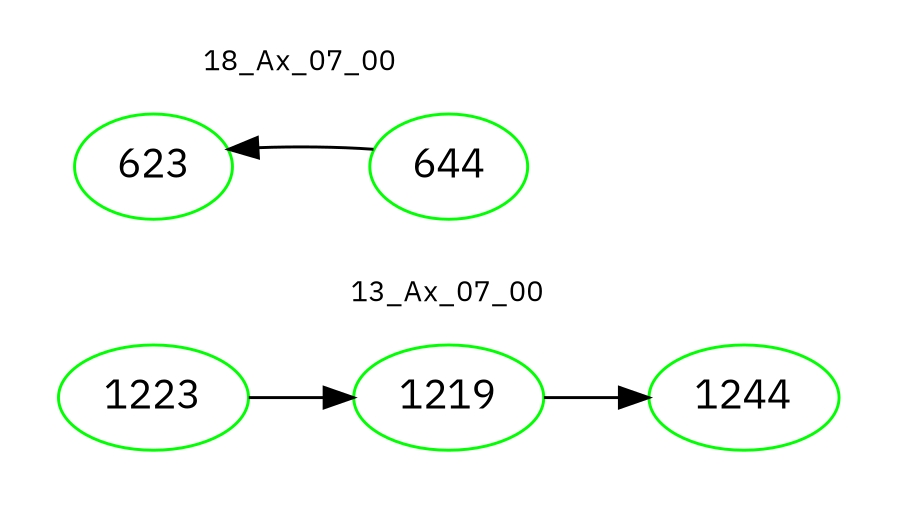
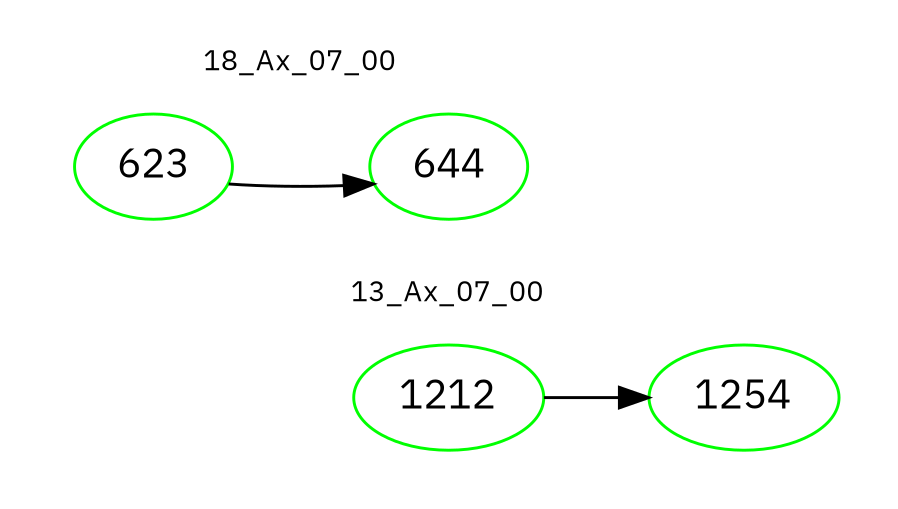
(316, 147) -> (286, 186)
(153, 398) -> none
(449, 398) -> (449, 398)
(744, 398) -> (744, 398)
